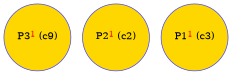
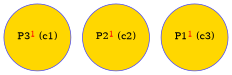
(47, 36) -> (47, 36)
